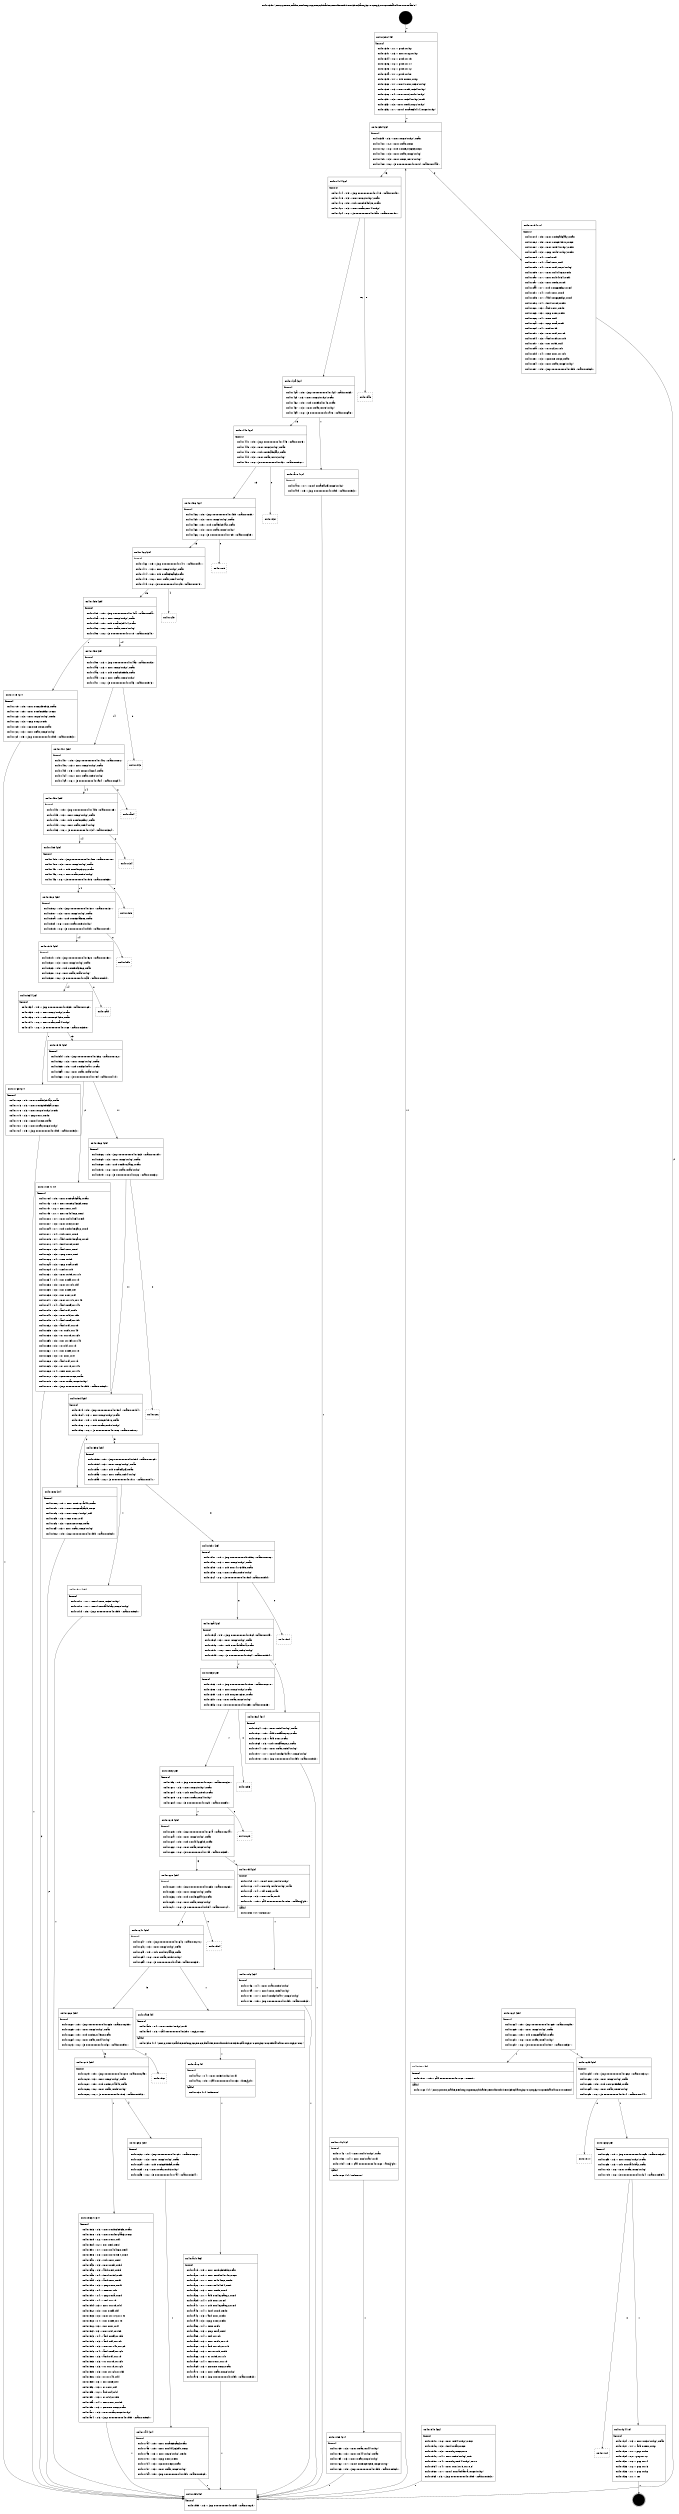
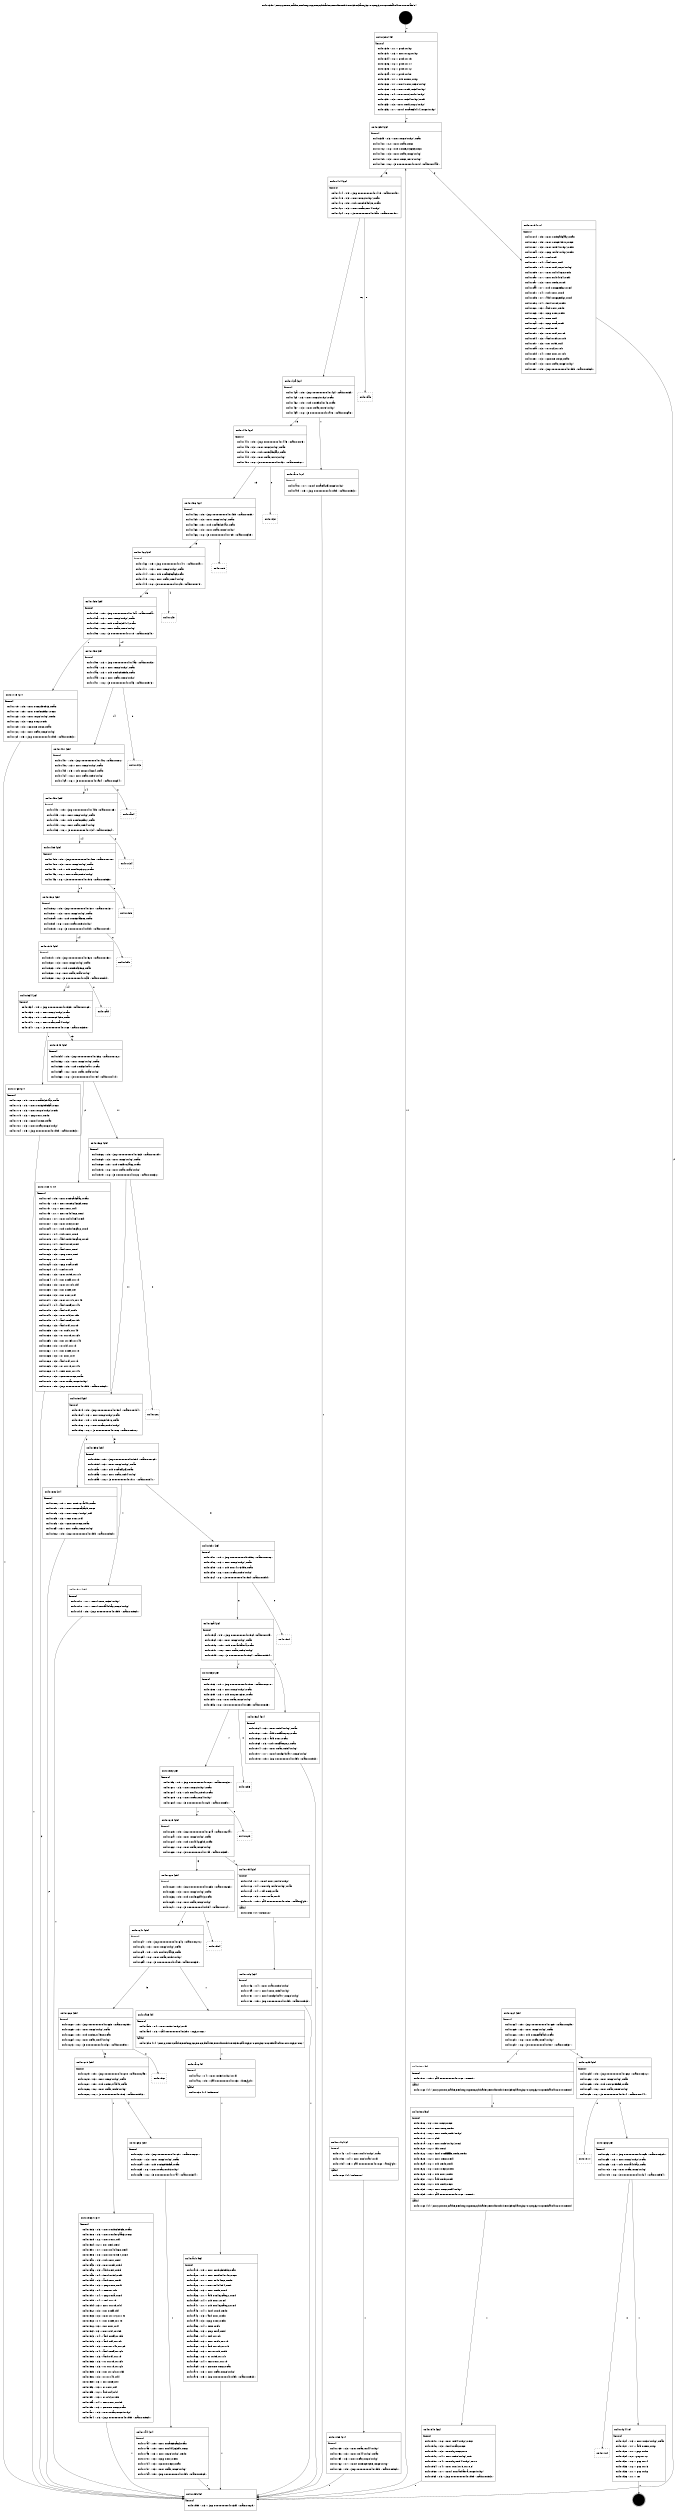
none -> (492, 2159)
